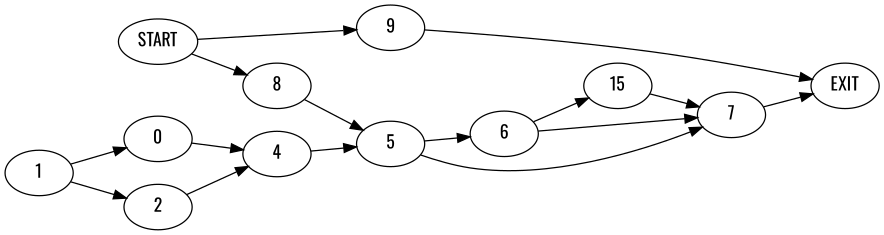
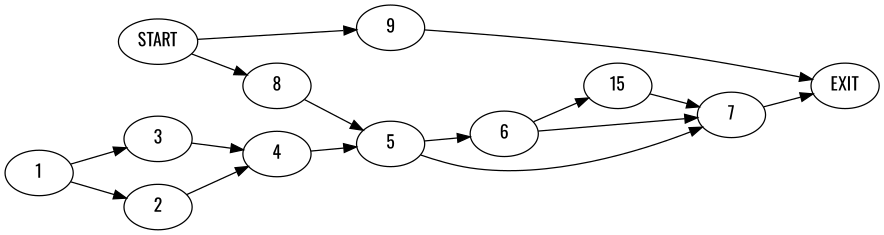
(158, 139) -> (158, 139)
